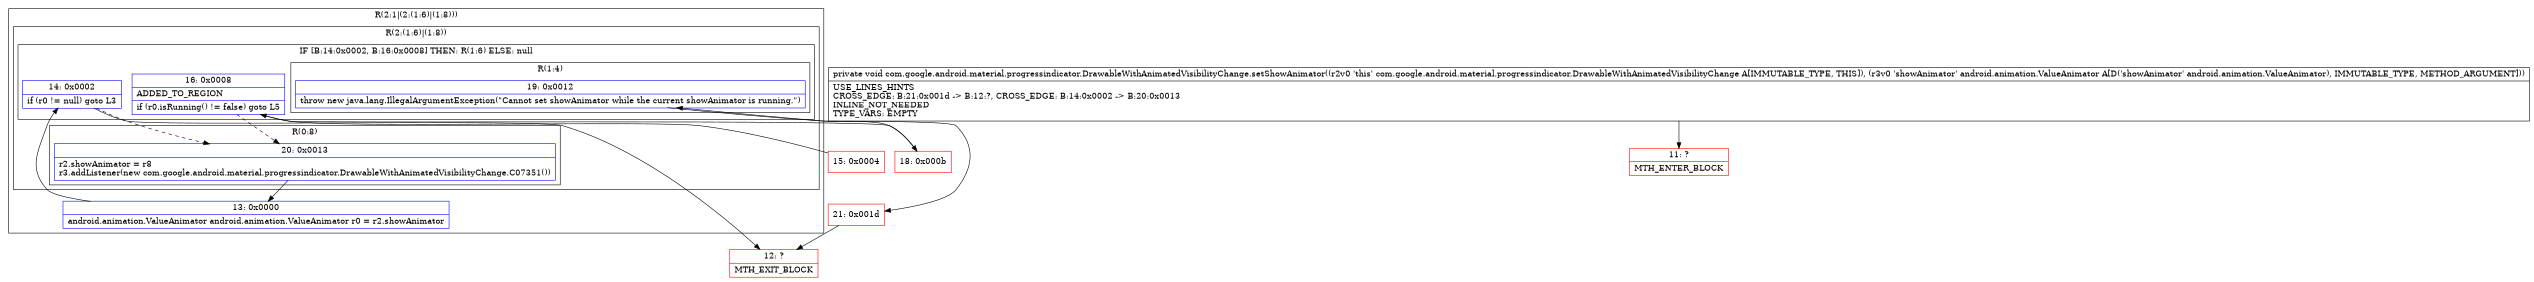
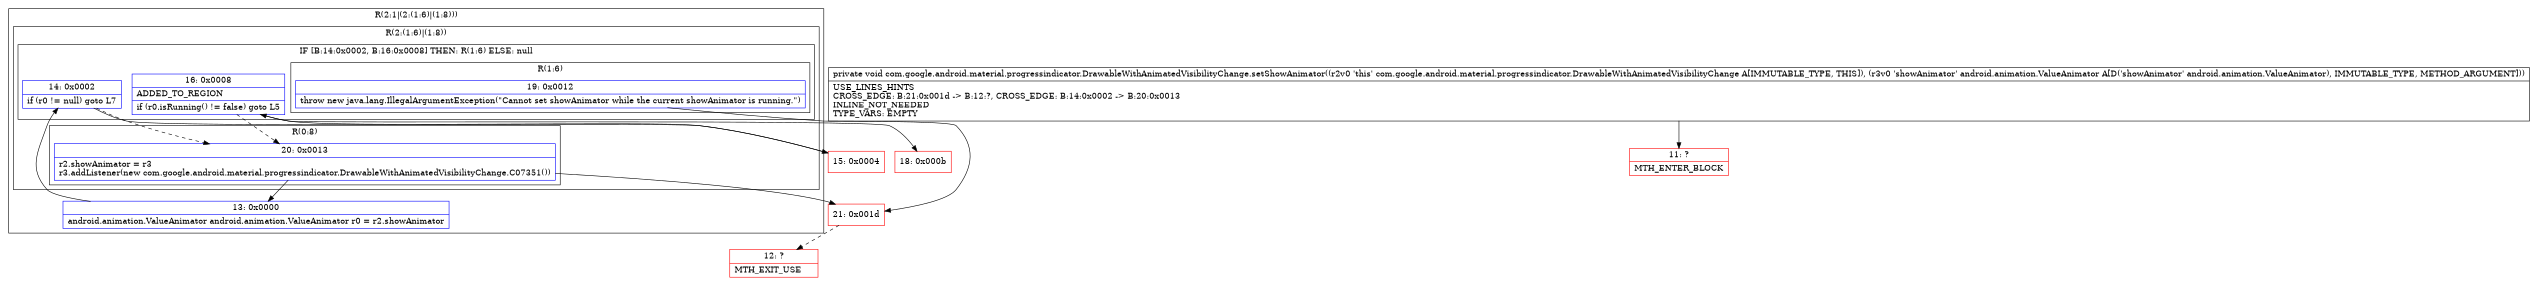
(550, 69) -> (550, 69)
(72, 101) -> (72, 101)
(805, 120) -> none
(580, 132) -> (458, 125)
(105, 164) -> (105, 164)
none -> (693, 183)
(819, 237) -> (819, 237)
(774, 270) -> (768, 270)
